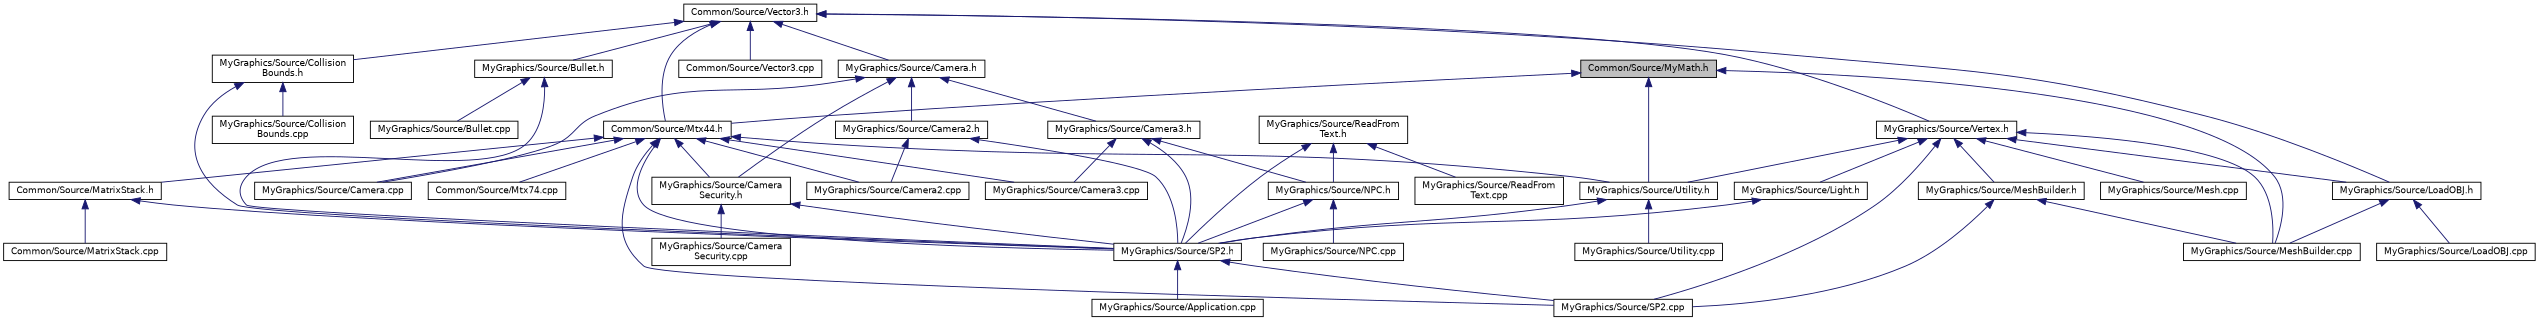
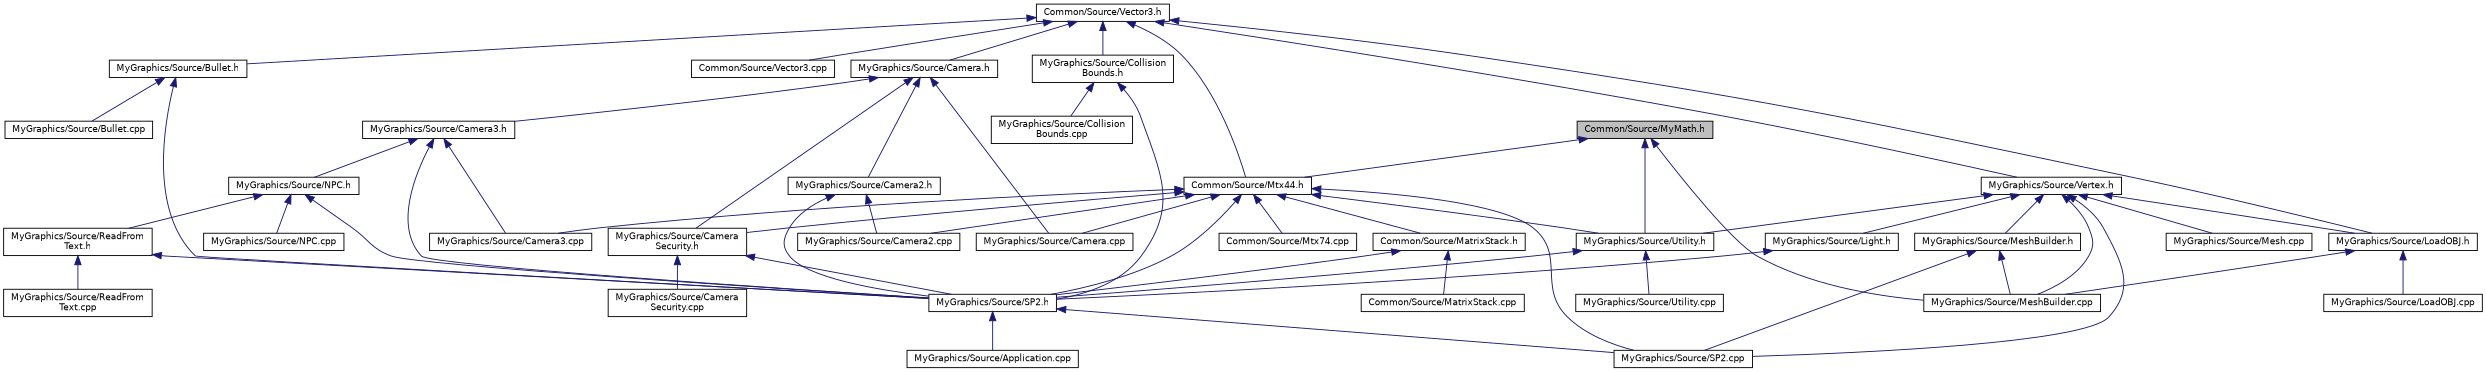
(1333, 167) -> (191, 213)
